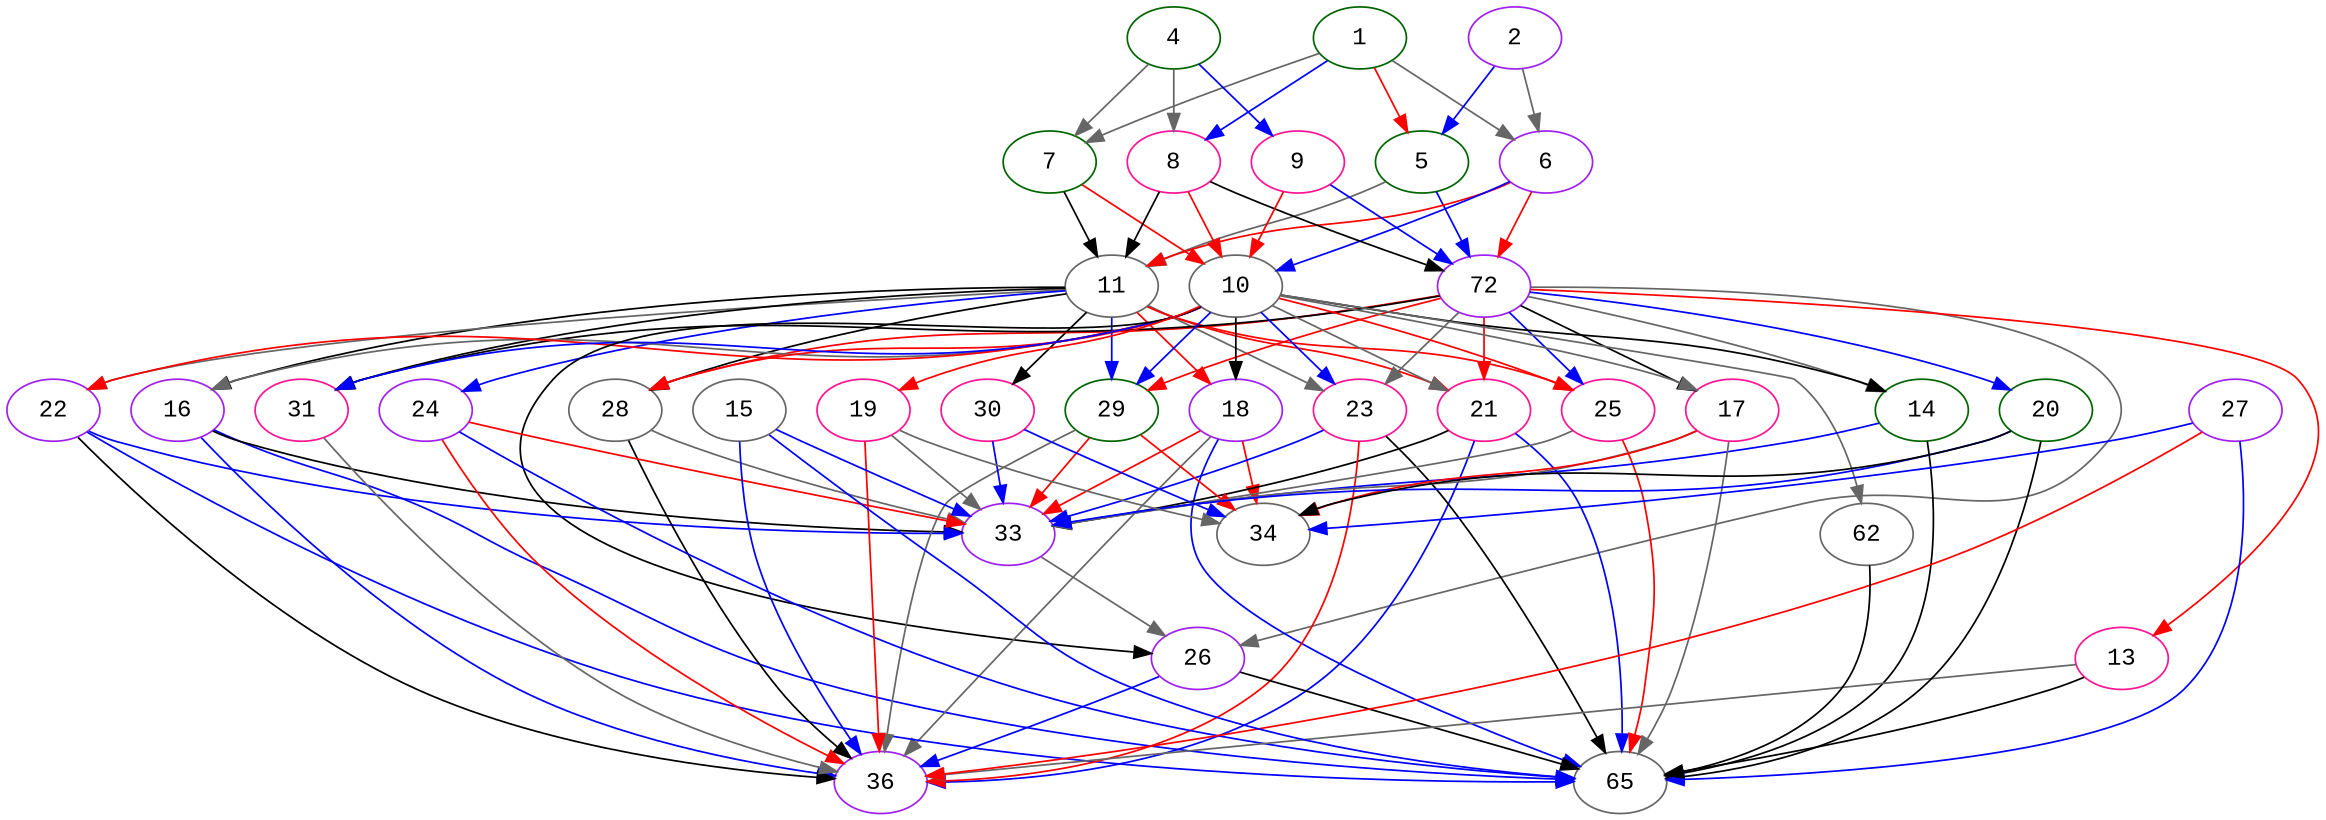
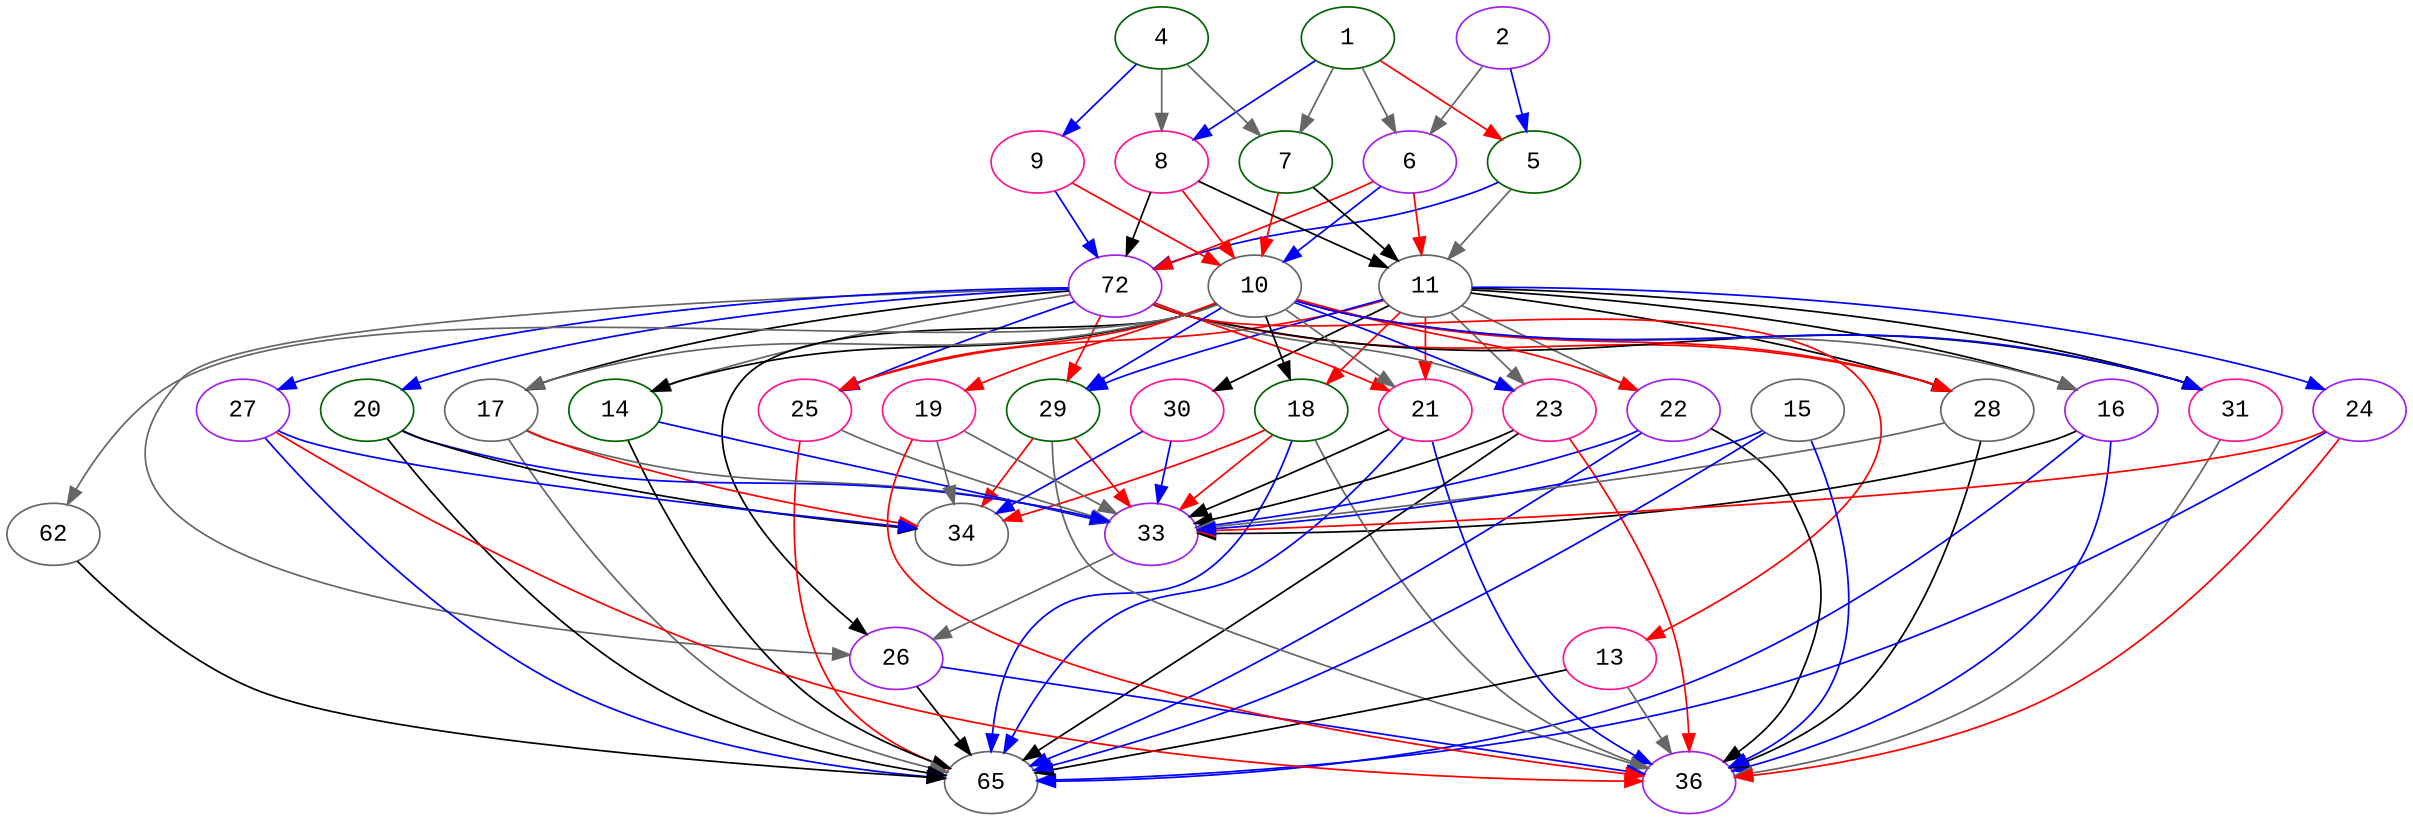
none -> (679, 311)
(1236, 410) -> (1301, 410)
(1732, 410) -> (491, 410)
(1216, 471) -> (1387, 474)
